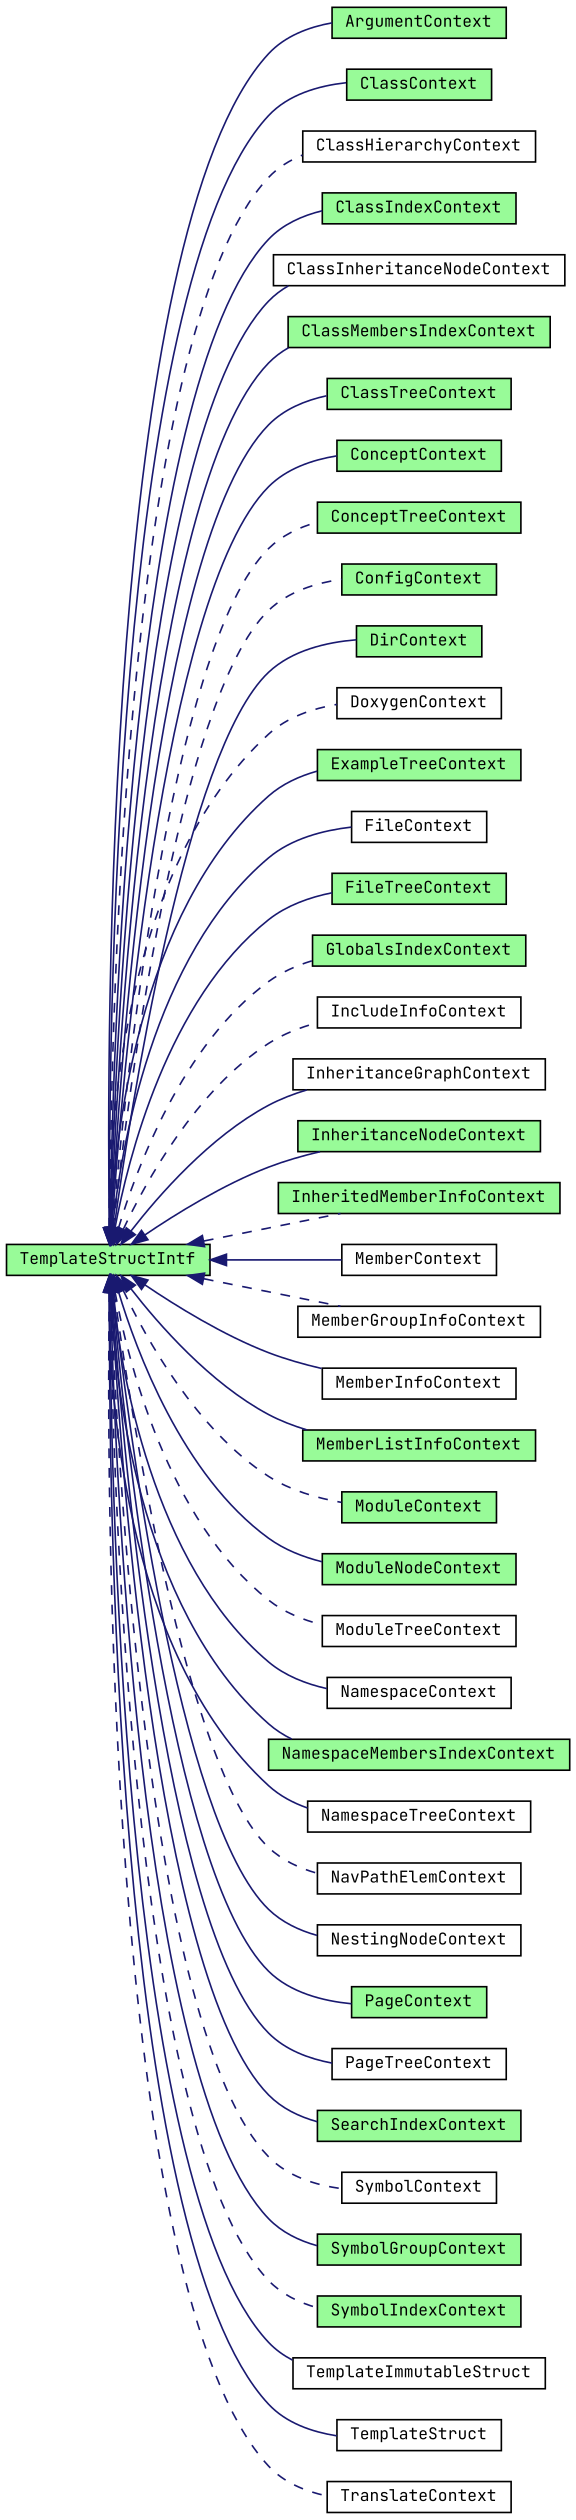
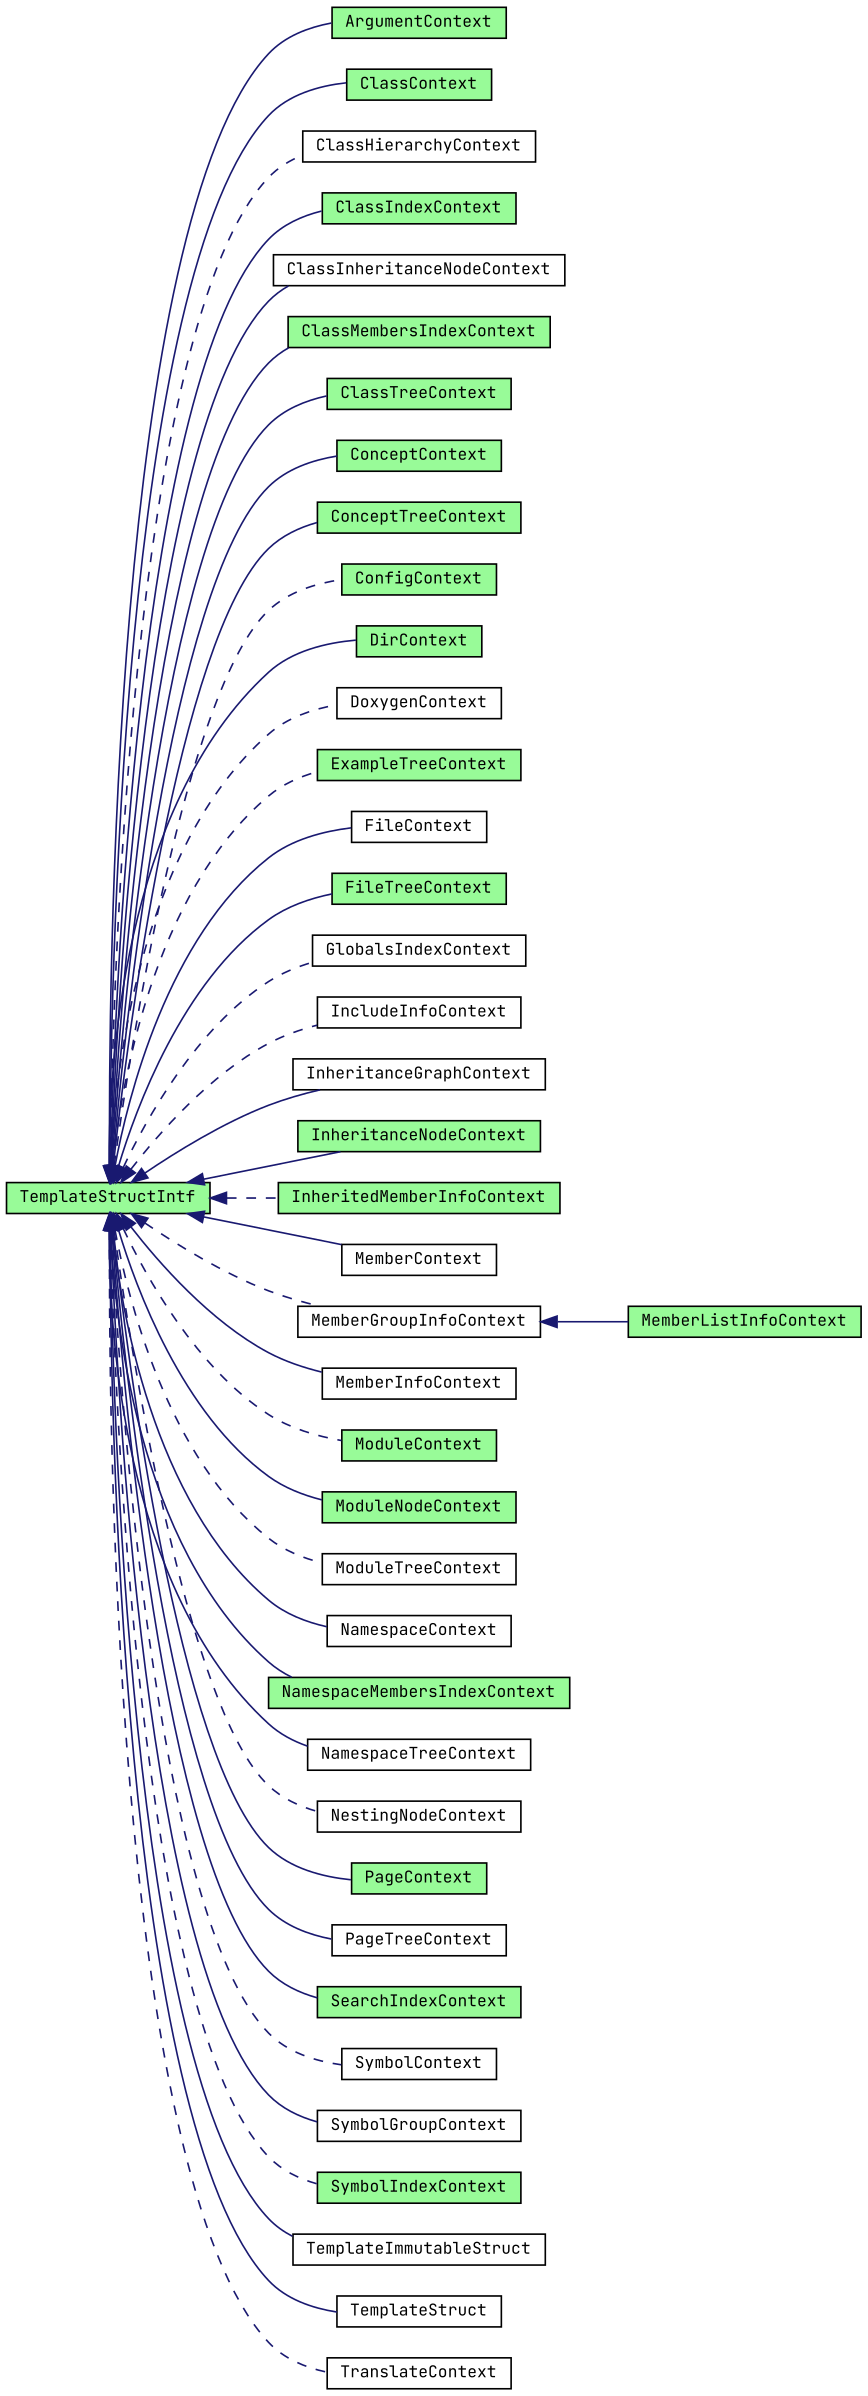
(166, 833) -> (179, 770)
(185, 910) -> (168, 941)
(419, 951) -> (419, 951)
(209, 1372) -> (593, 1322)
(179, 1688) -> (172, 1544)
(419, 1878) -> none
(419, 2250) -> (419, 2126)
